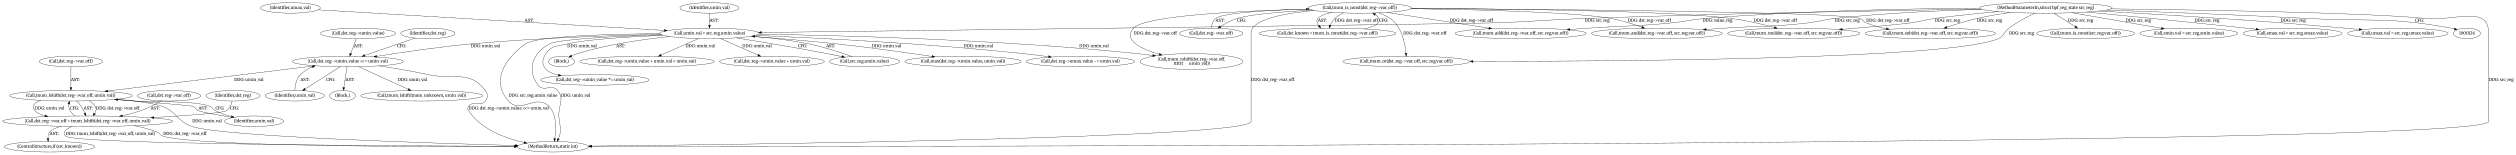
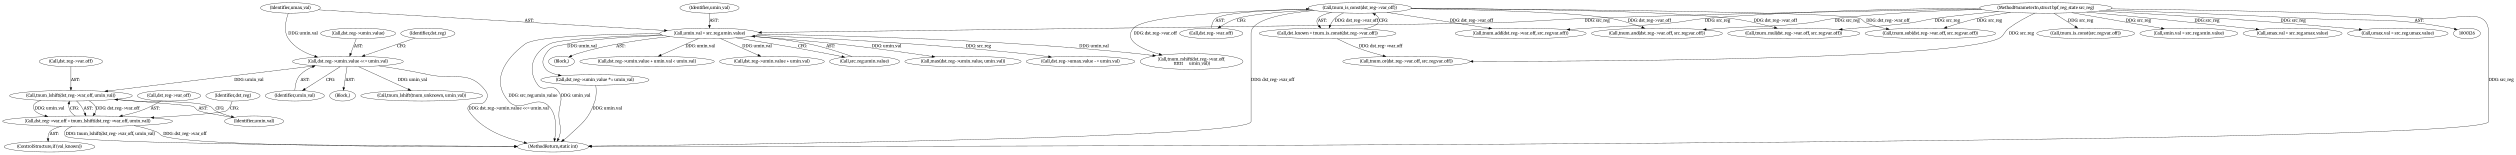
(1718, 21) -> (1718, 21)
(2420, 21) -> (2420, 21)
(1399, 28) -> (1360, 49)
(518, 40) -> (290, 41)
(978, 46) -> (978, 46)
(312, 138) -> (588, 117)
(50, 147) -> (50, 147)
